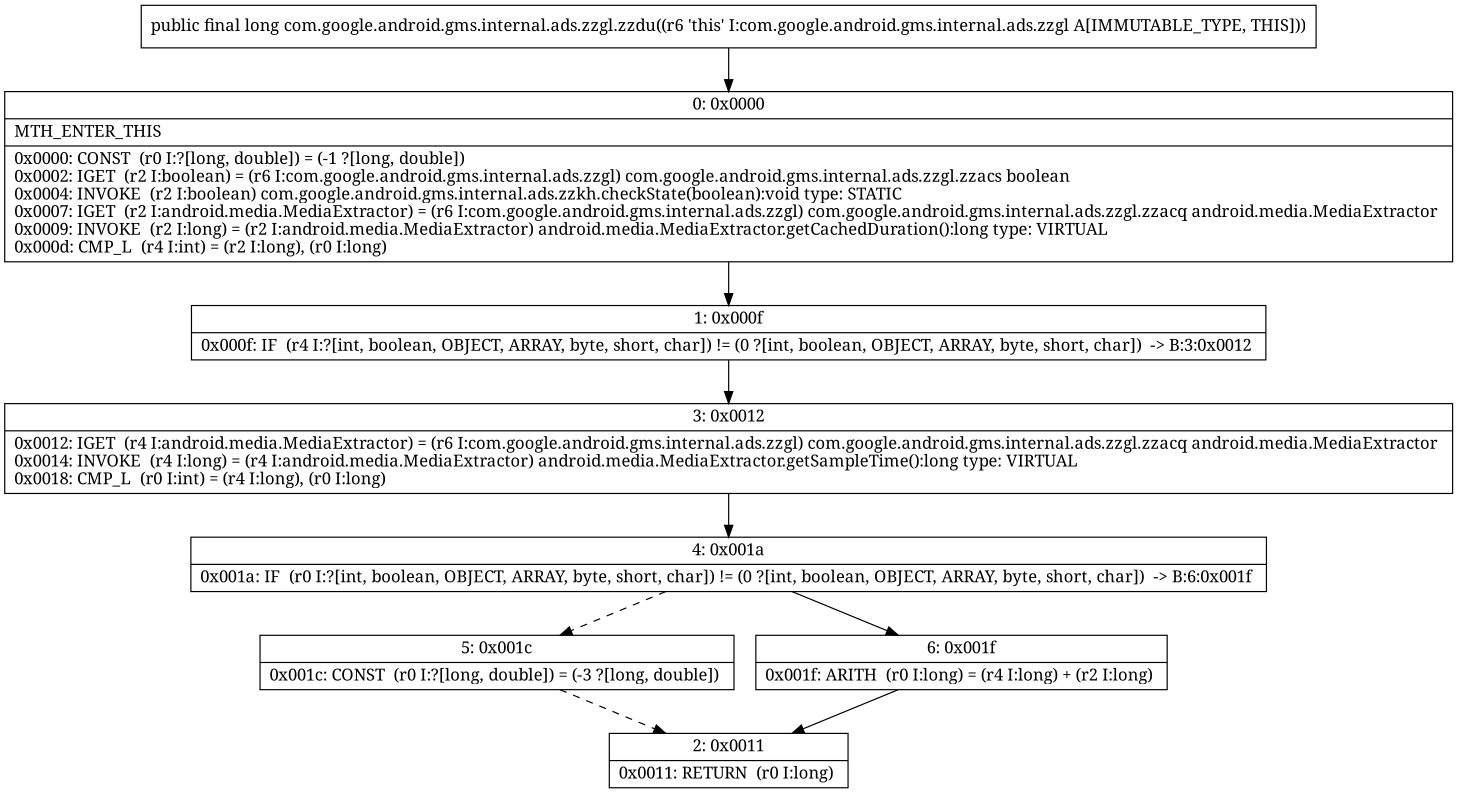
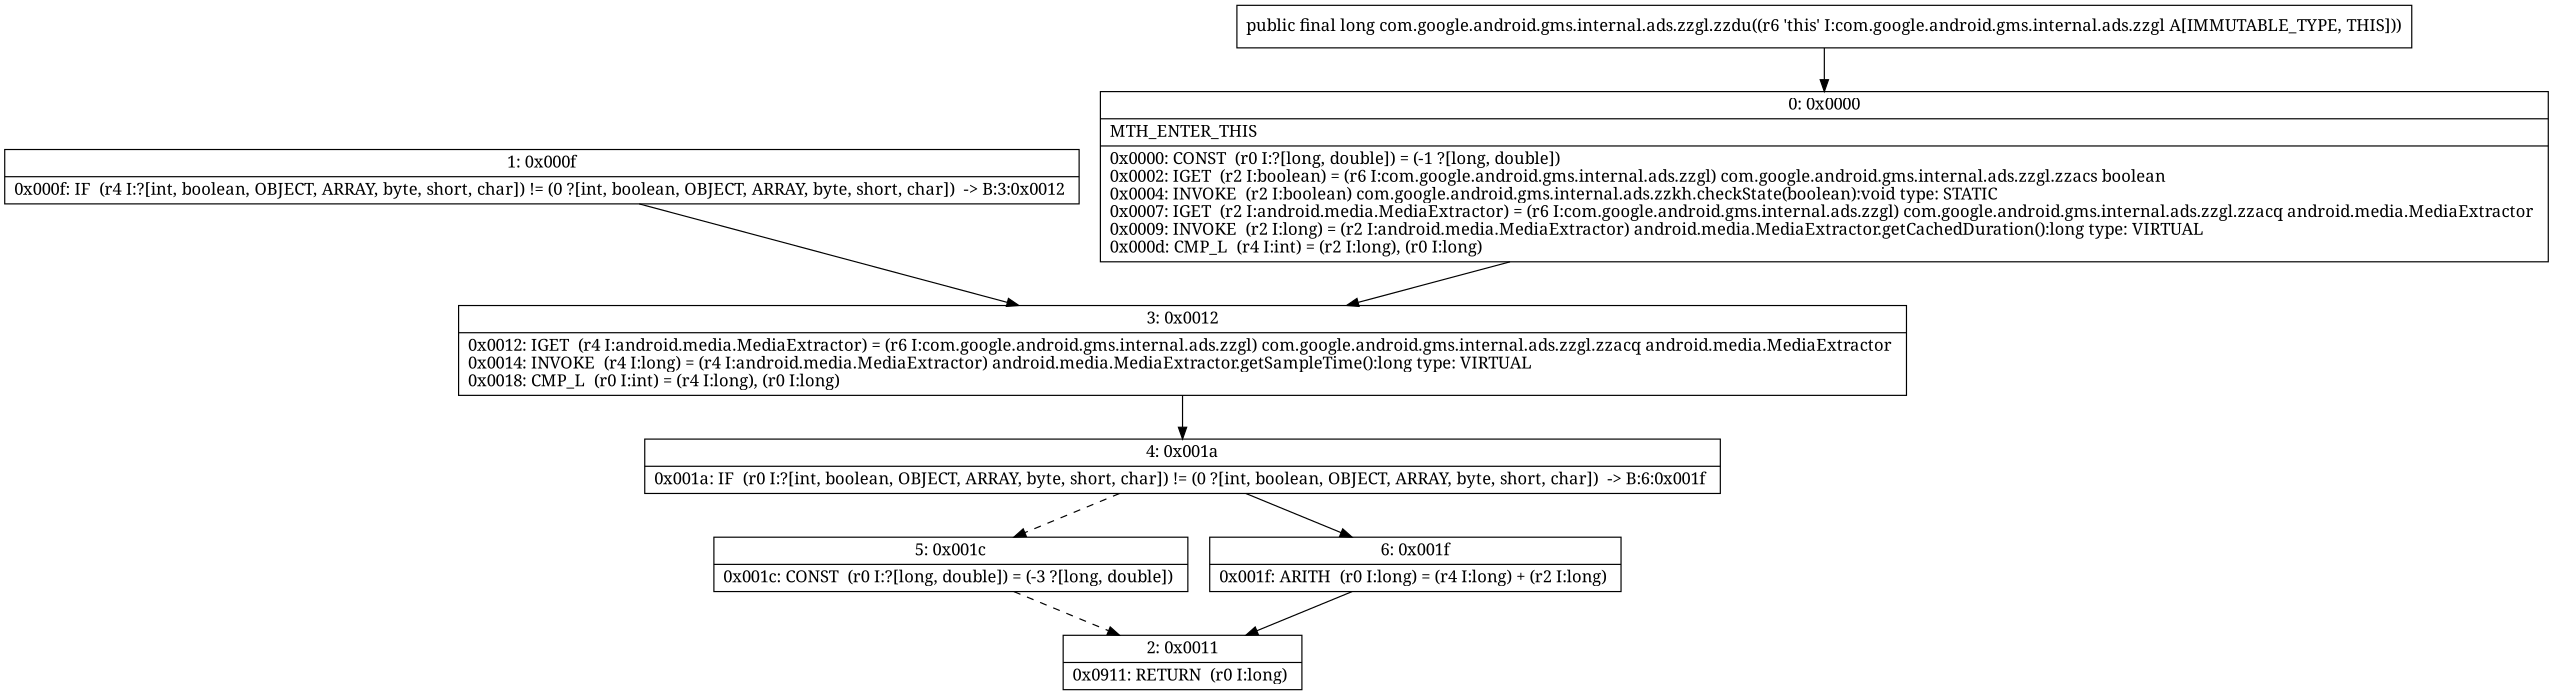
(729, 278) -> (1434, 282)
(729, 774) -> (1183, 675)
